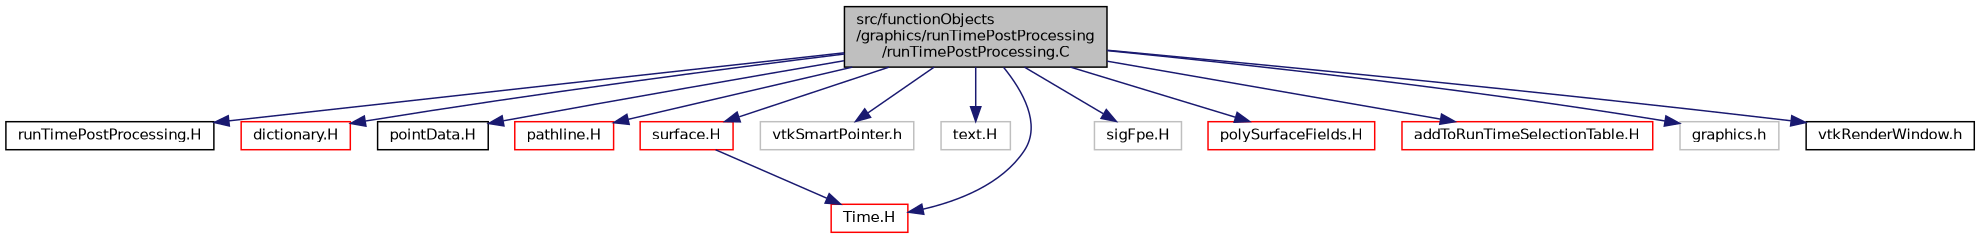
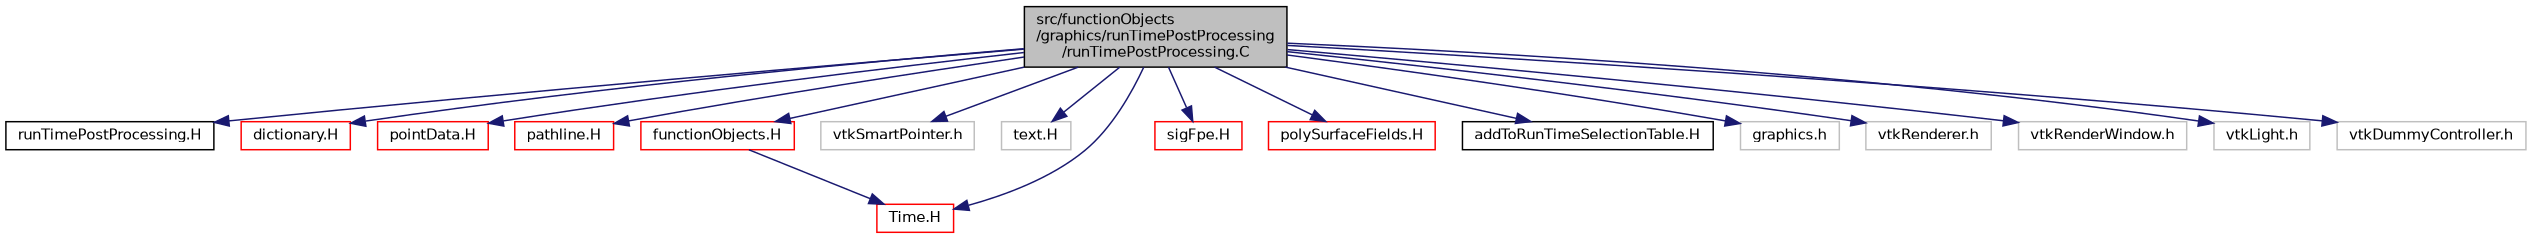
(433, 136) -> (433, 136)
(687, 136) -> (718, 136)
(1138, 136) -> (1198, 136)
(1527, 136) -> (1588, 136)
(1890, 136) -> (2103, 136)
none -> (1929, 136)
none -> (2262, 136)
none -> (2432, 136)
